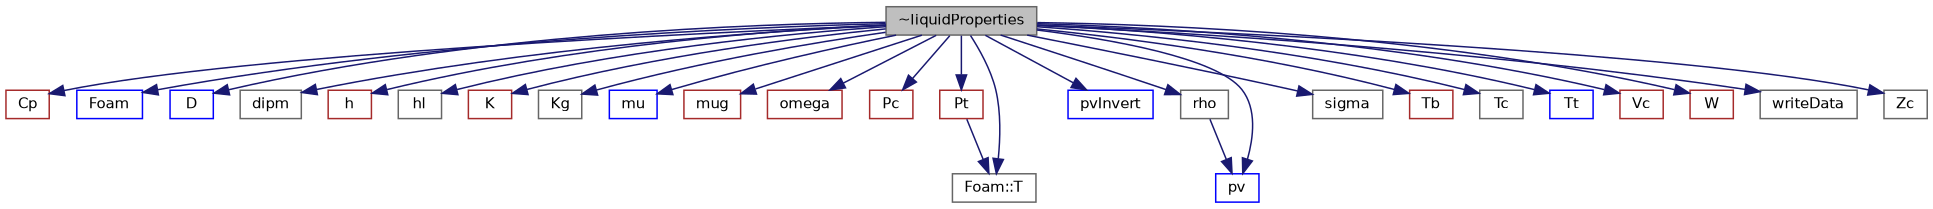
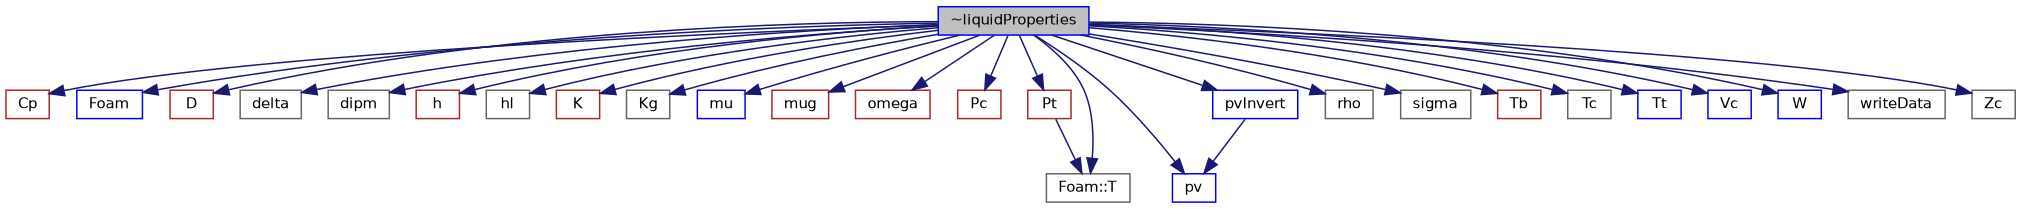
(961, 21) -> (1014, 21)
(192, 104) -> (192, 104)
none -> (271, 104)
(1642, 104) -> (1730, 104)
(1712, 104) -> (1800, 104)
(1218, 139) -> (1229, 140)
